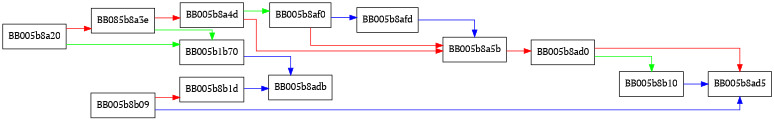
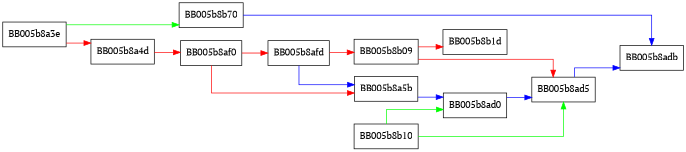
(253, 11) -> (164, 52)
(340, 18) -> (251, 53)
(123, 21) -> (34, 34)
(34, 37) -> none
(675, 48) -> (516, 97)
(324, 51) -> none
(515, 51) -> (427, 97)
(212, 52) -> (211, 15)
none -> (338, 52)
(627, 56) -> (404, 110)
(692, 84) -> (505, 136)
(253, 89) -> (589, 68)
(451, 110) -> (491, 59)
